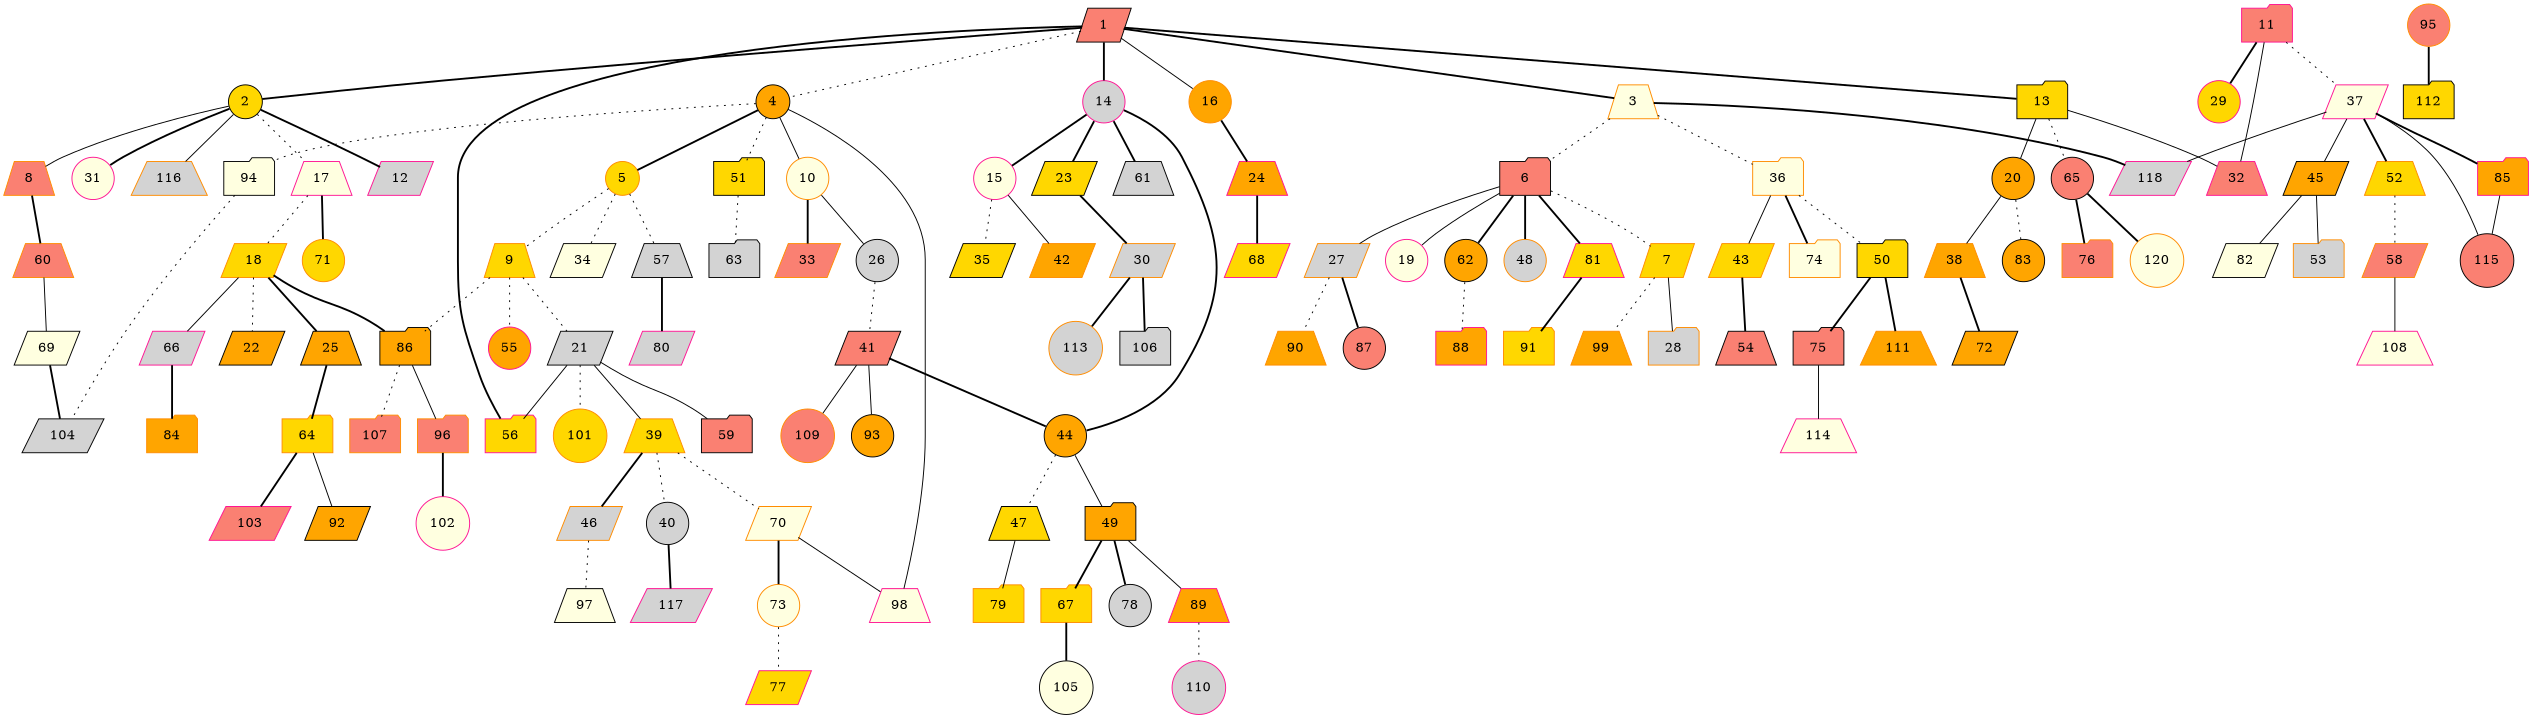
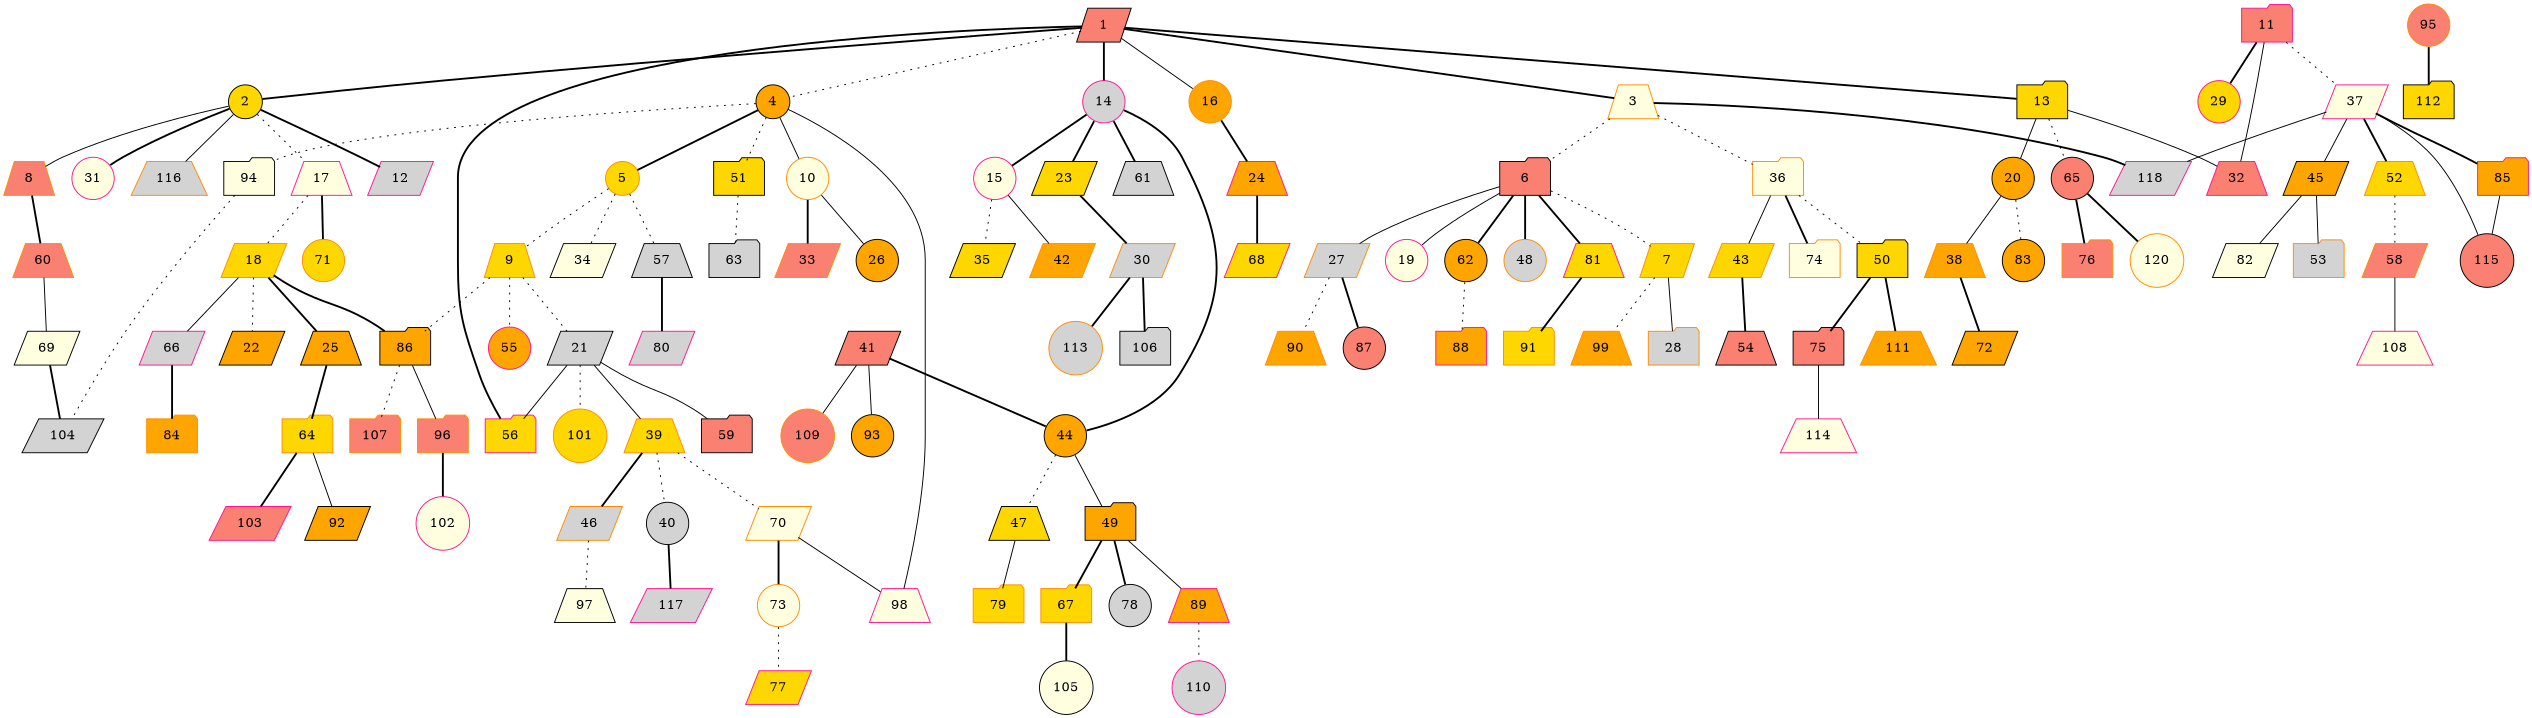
(877, 261) -> (877, 261)
(872, 307) -> none
